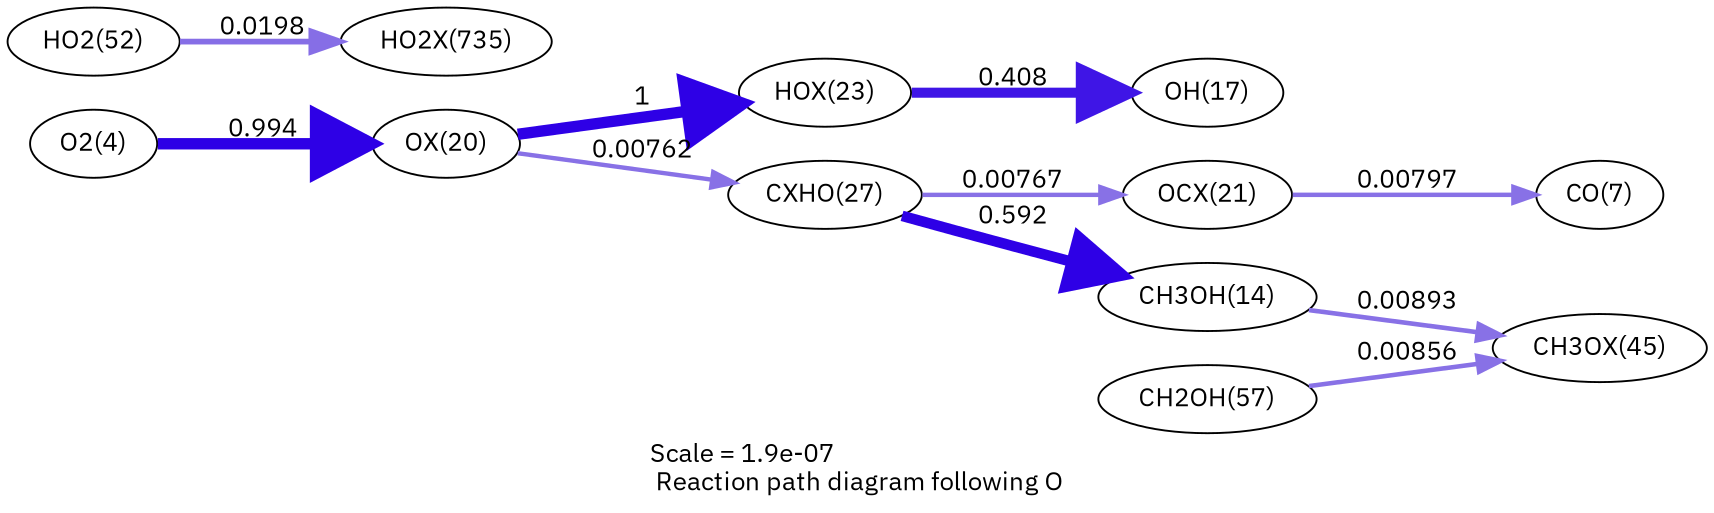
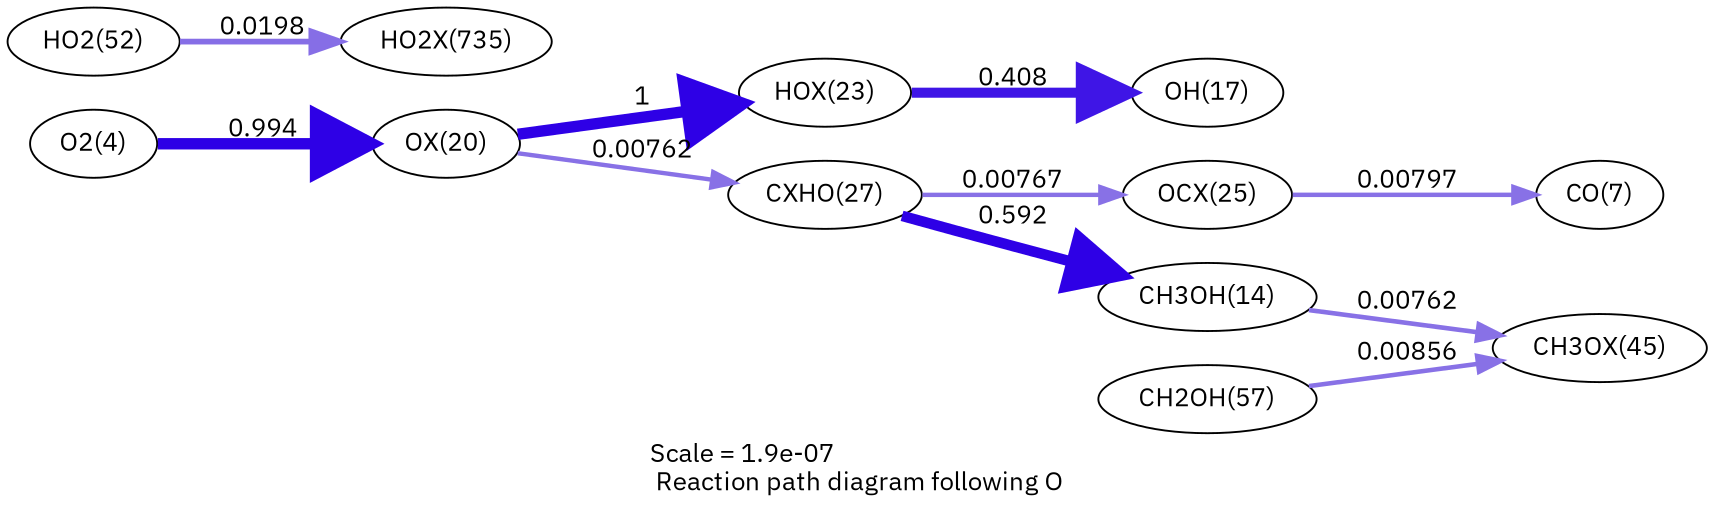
(1207, 195) -> (1207, 195)
(1405, 302) -> (1405, 302)
